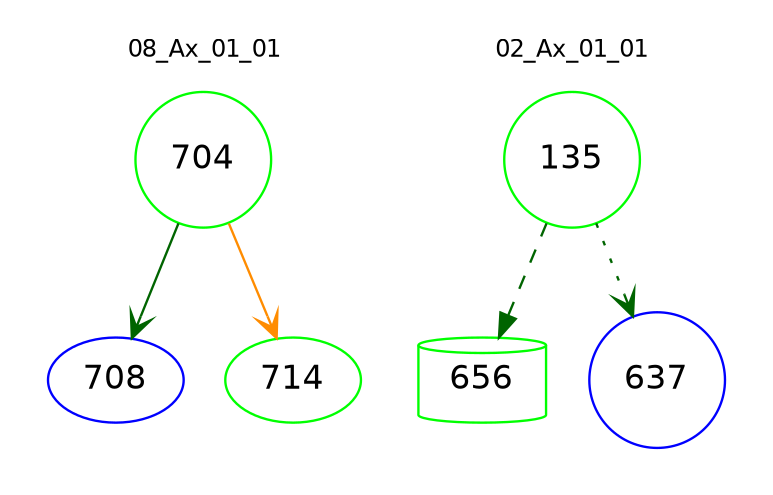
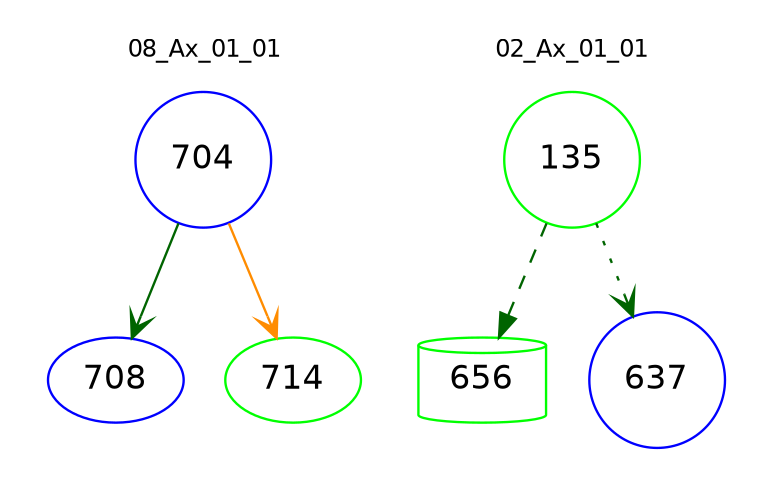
(203, 160) -> (203, 160)
